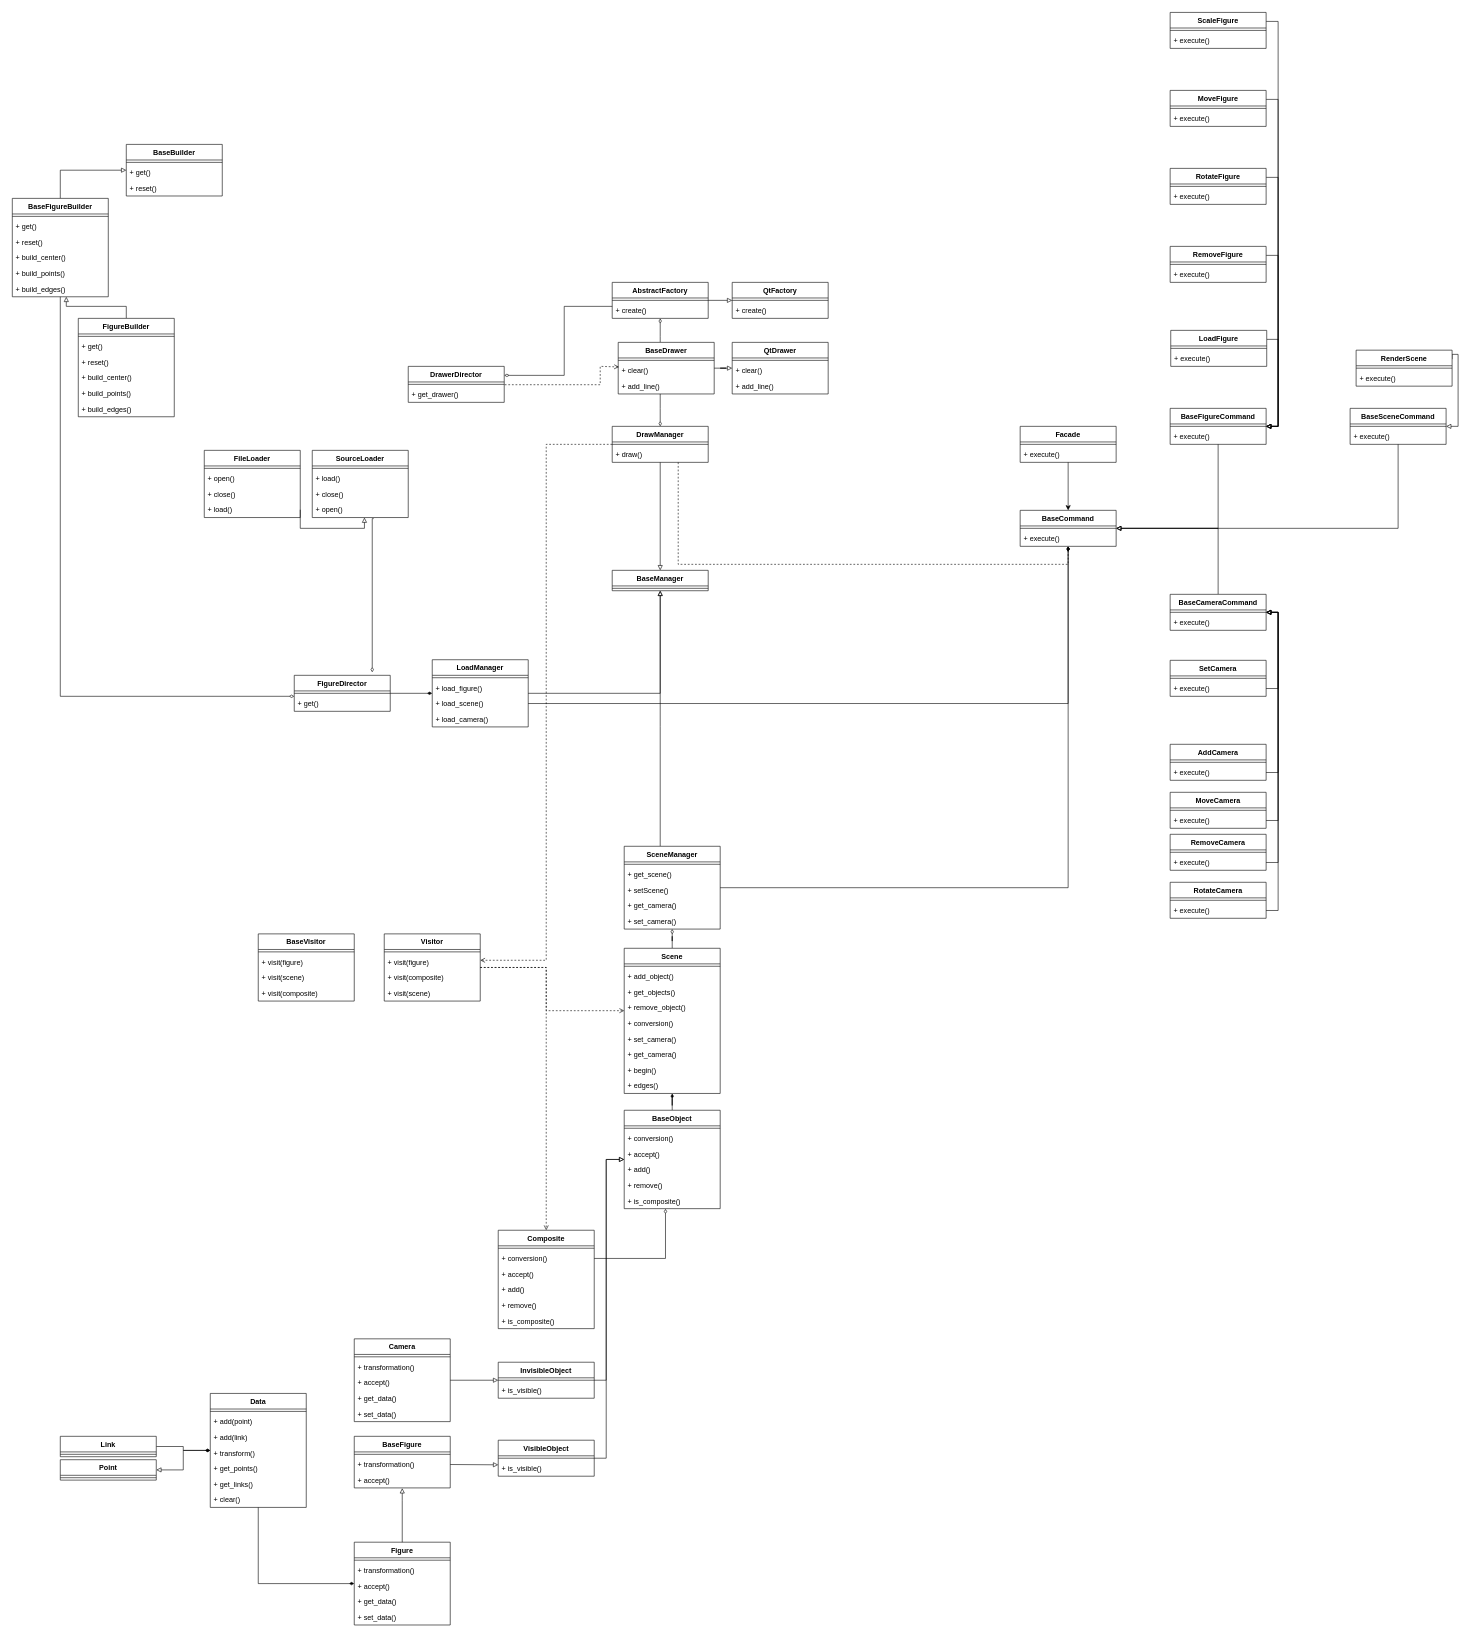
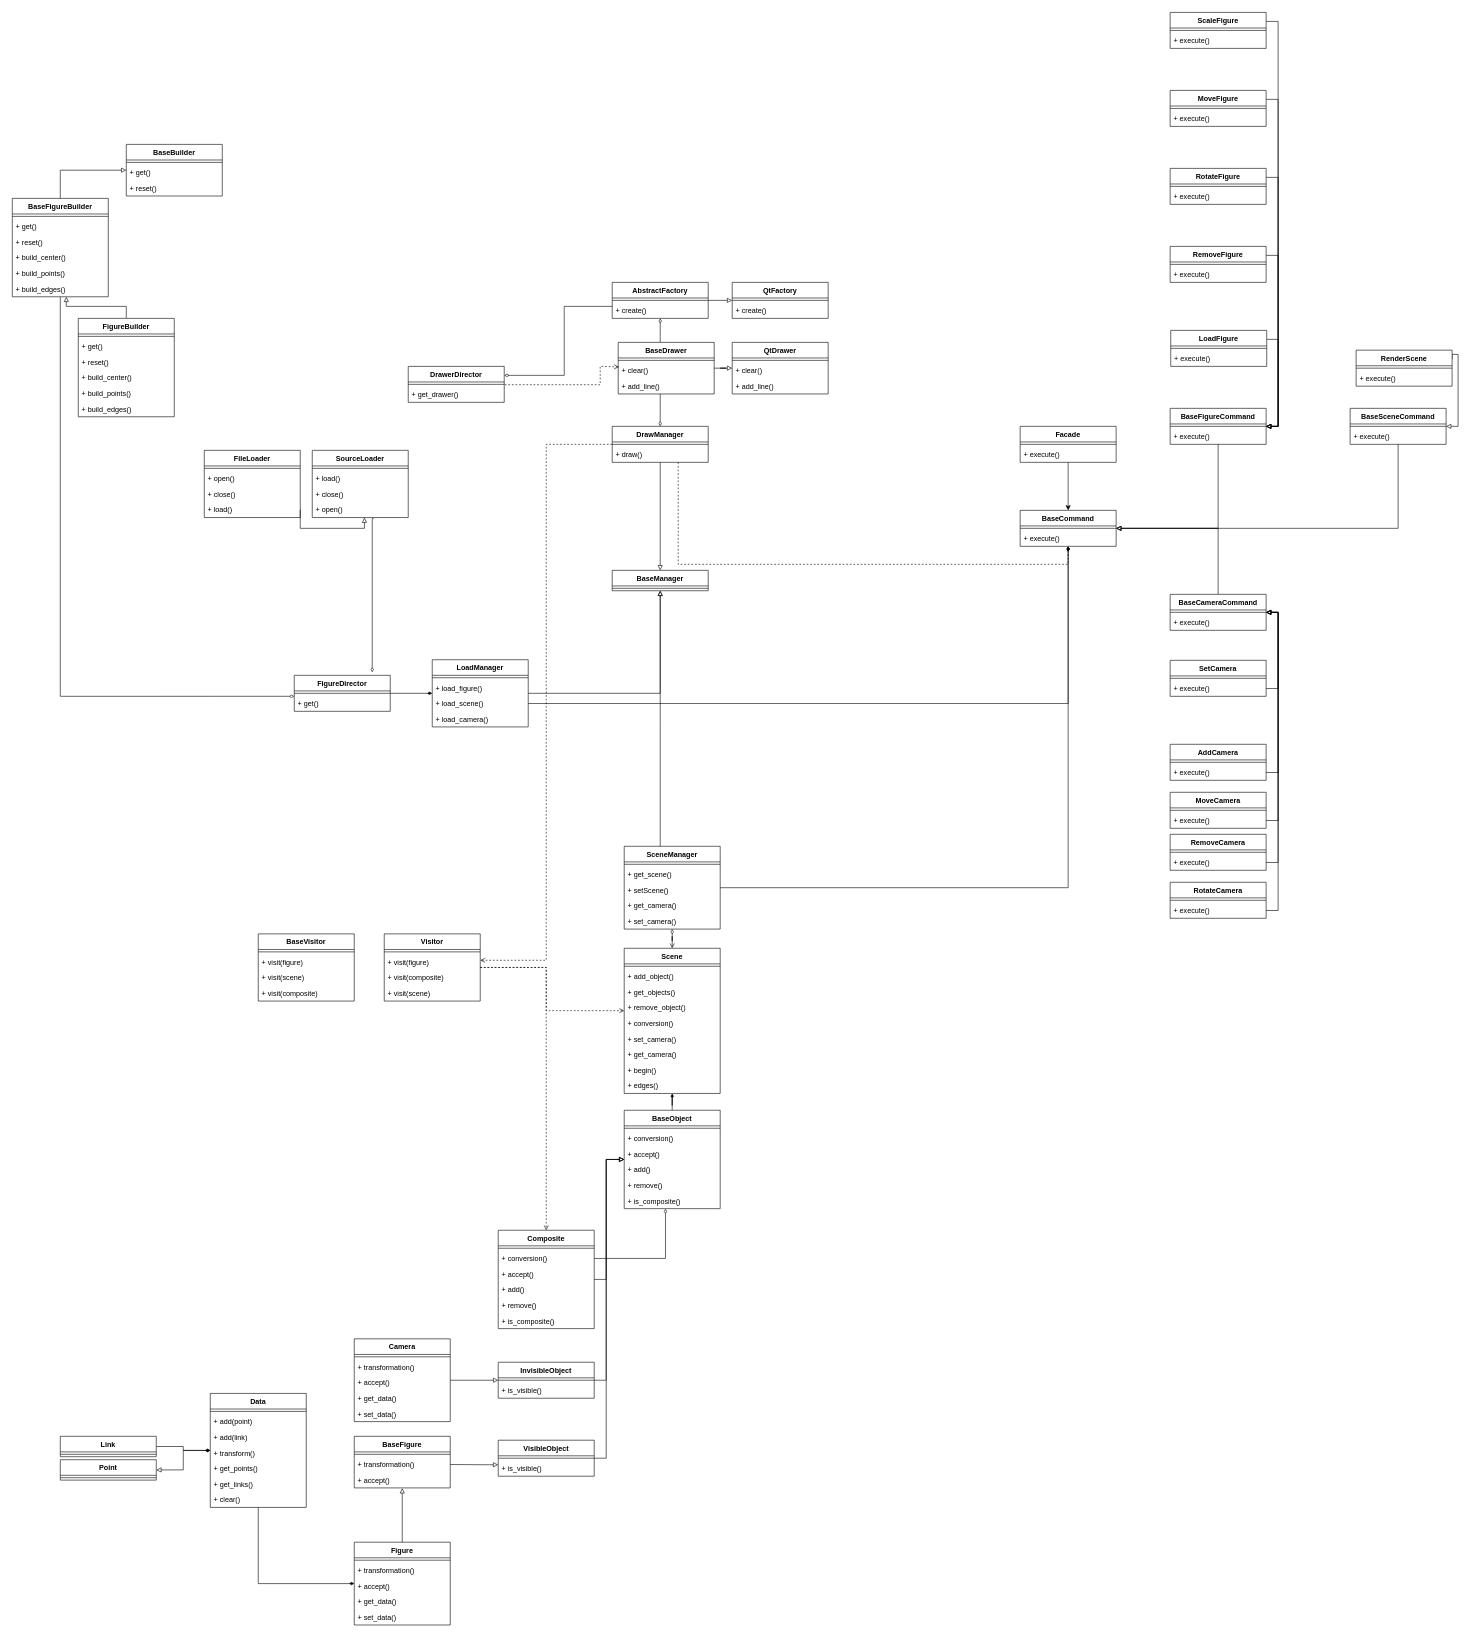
(672, 944) -> (672, 944)
none -> (600, 1280)
